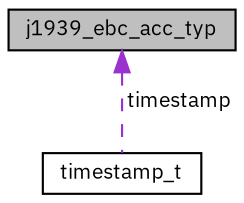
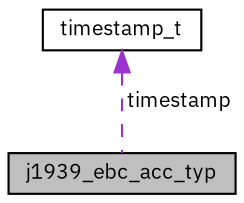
(122, 113) -> (122, 113)
